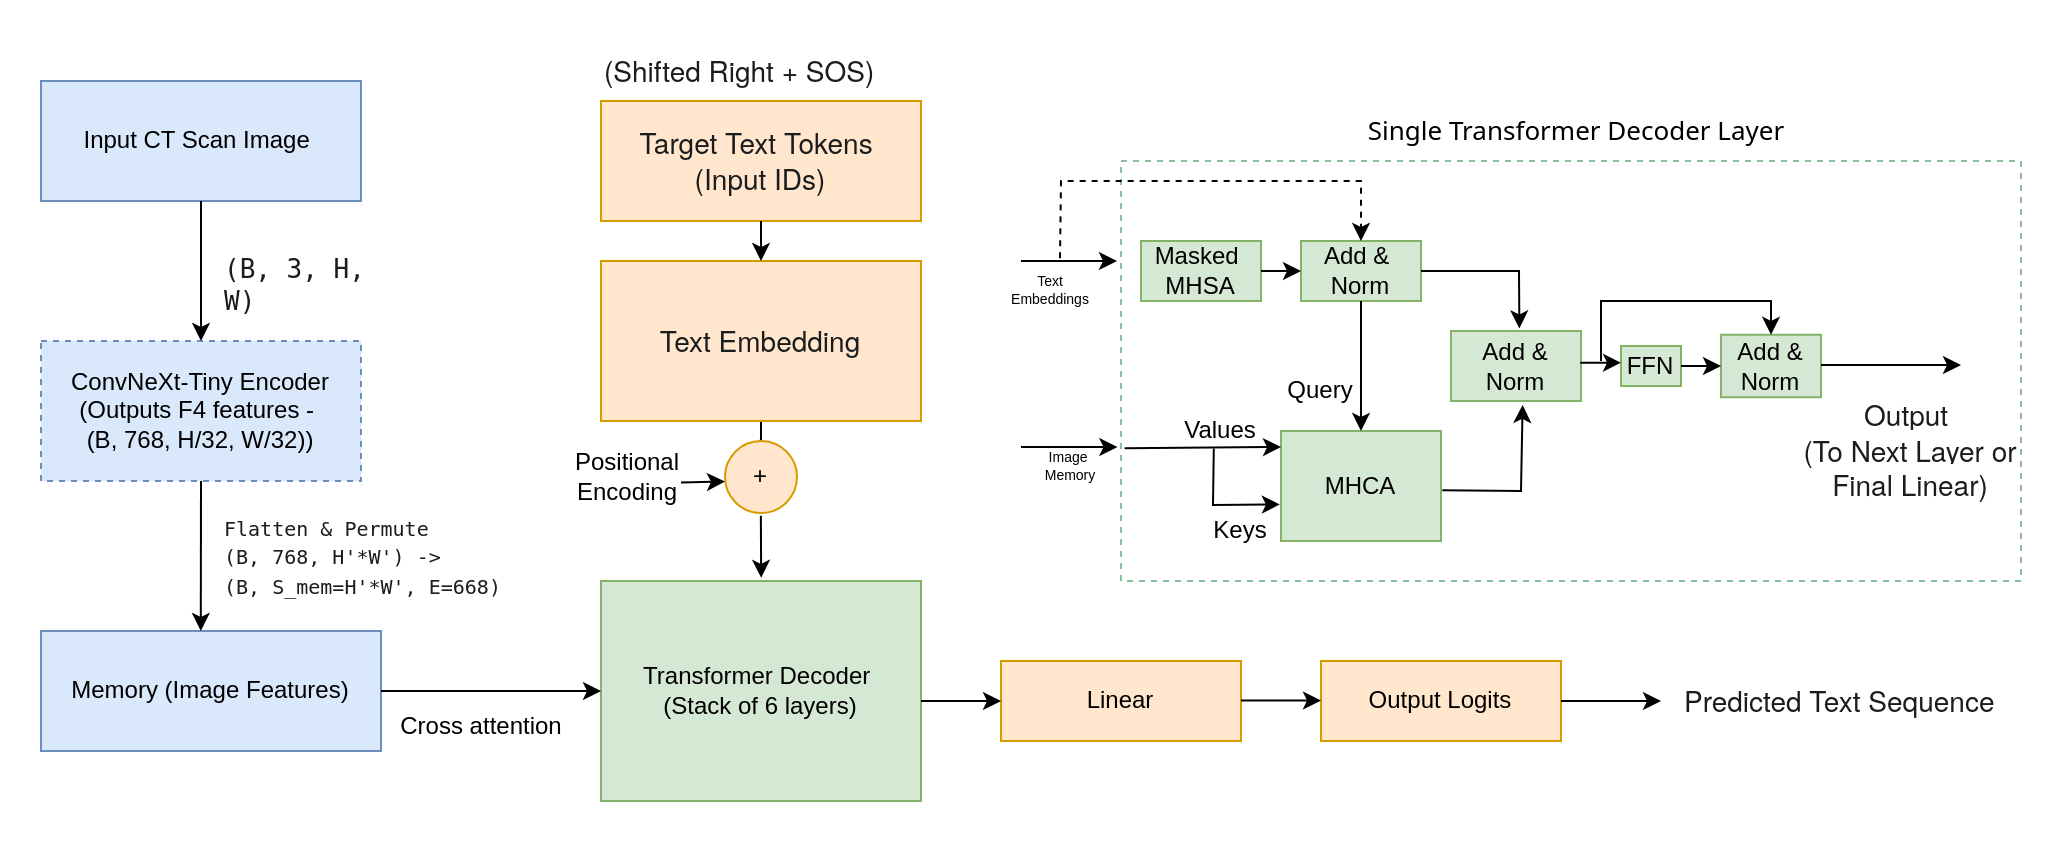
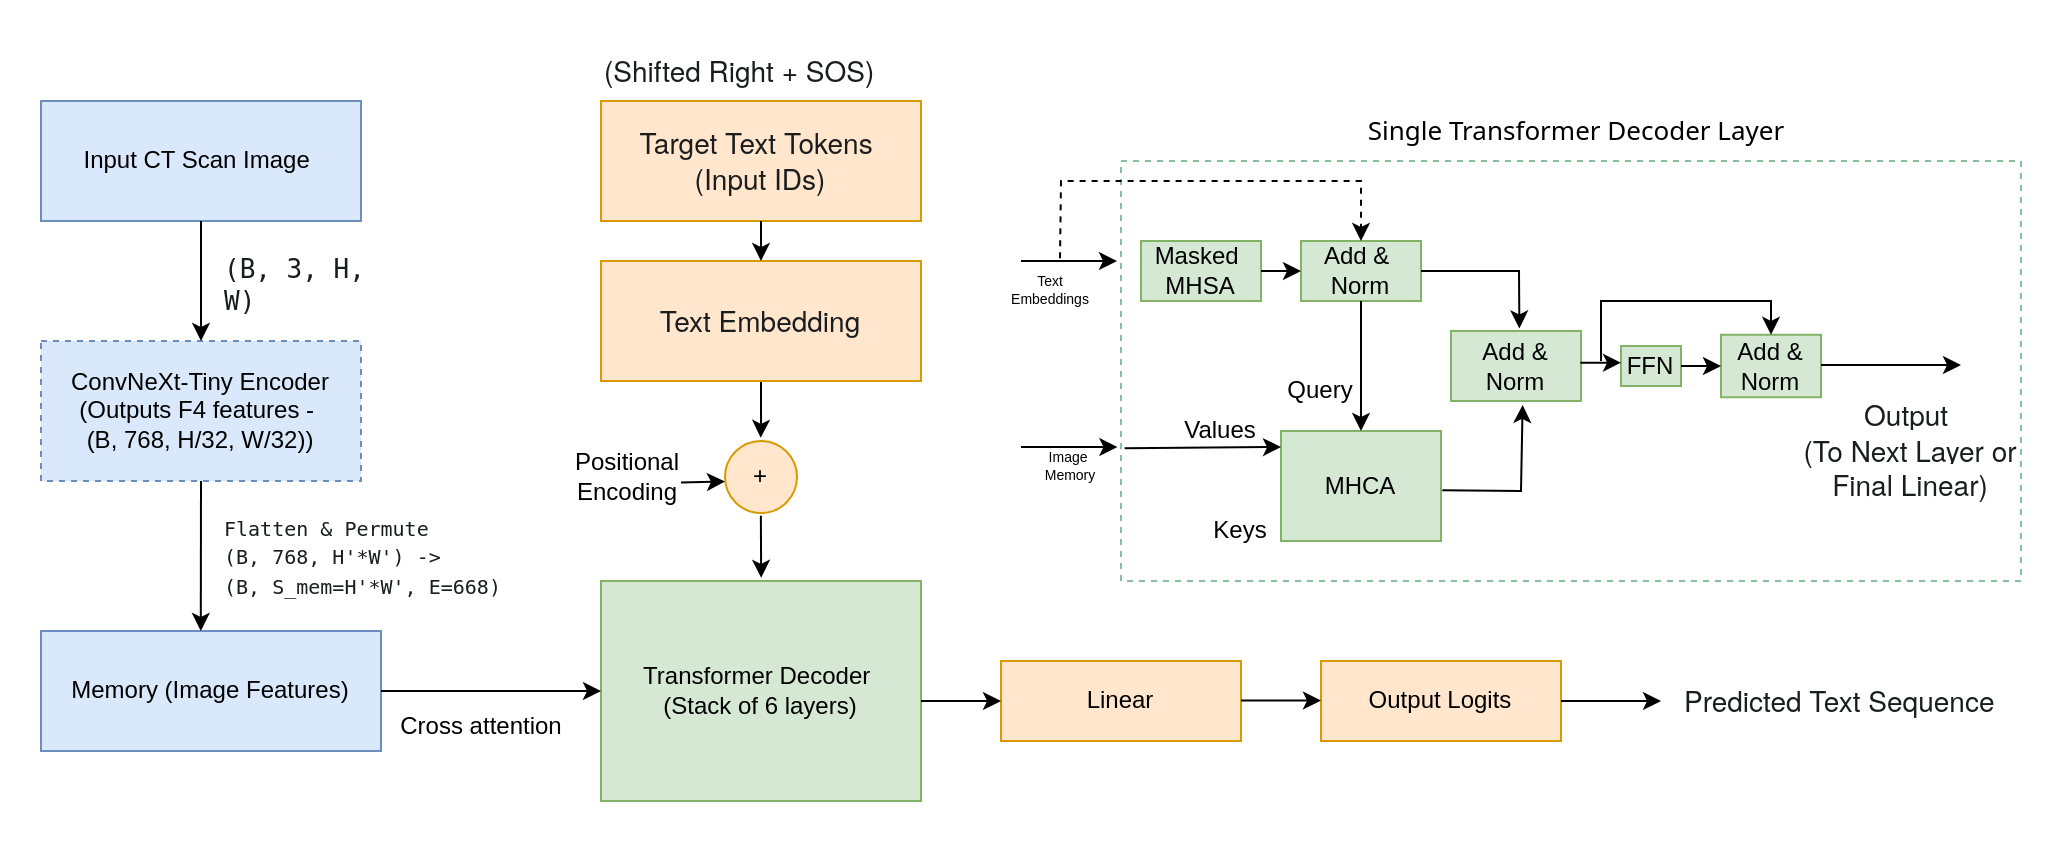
(201, 141) -> (201, 161)
(761, 341) -> (761, 321)
(1213, 505) -> none
